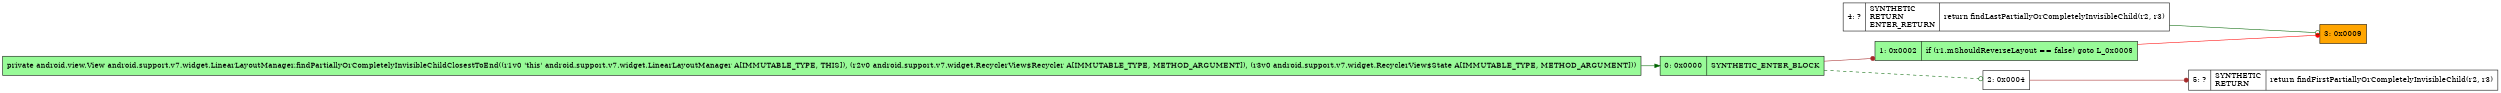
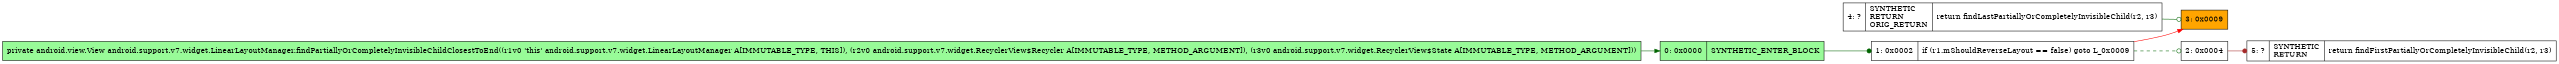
(1903, 25) -> (1899, 25)
(2227, 40) -> (2156, 37)
(2006, 51) -> (2003, 51)
(1847, 60) -> (1846, 51)
(1901, 74) -> (2155, 51)
